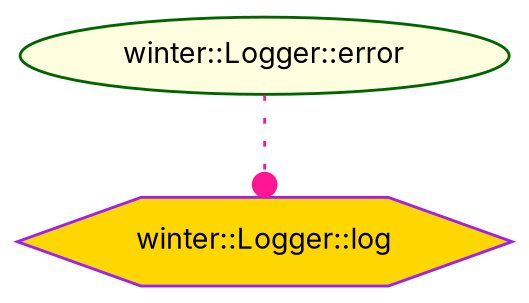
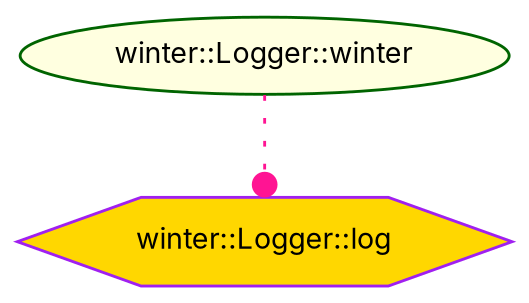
(265, 56) -> (265, 56)
